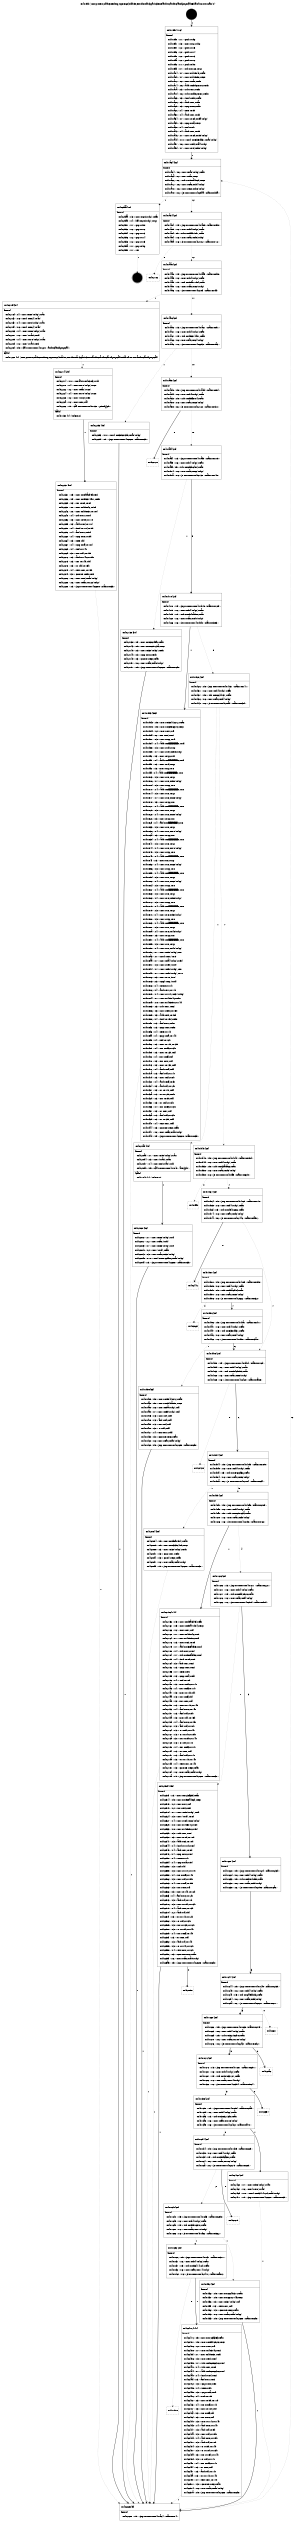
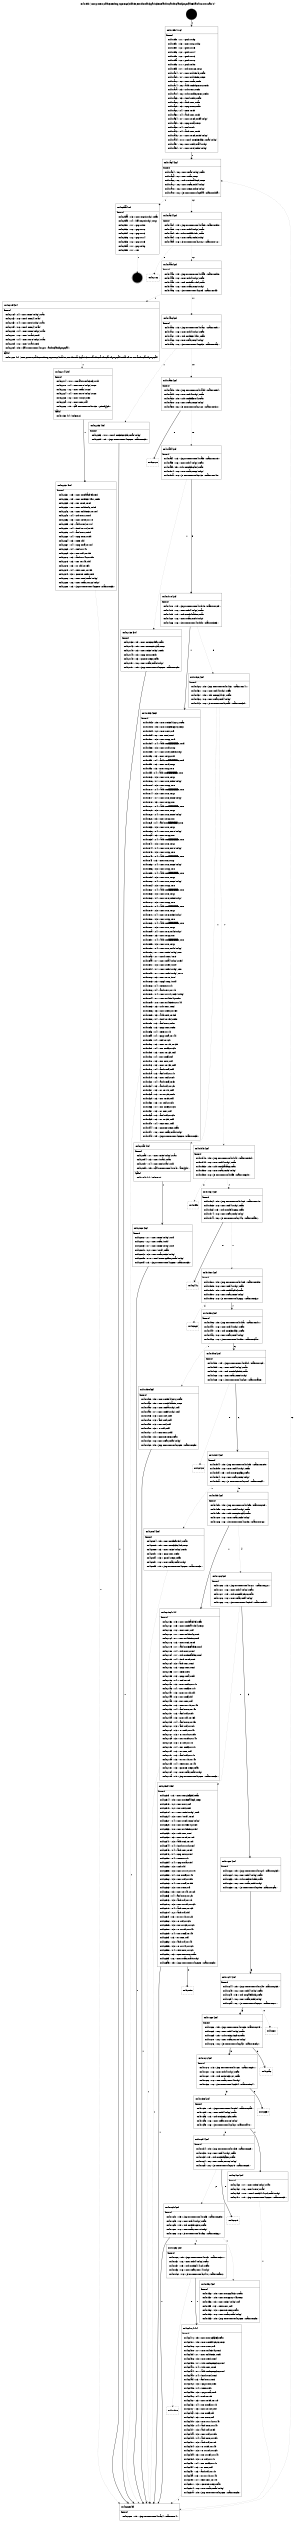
(267, 1284) -> (232, 1245)
(256, 2442) -> (161, 2369)
